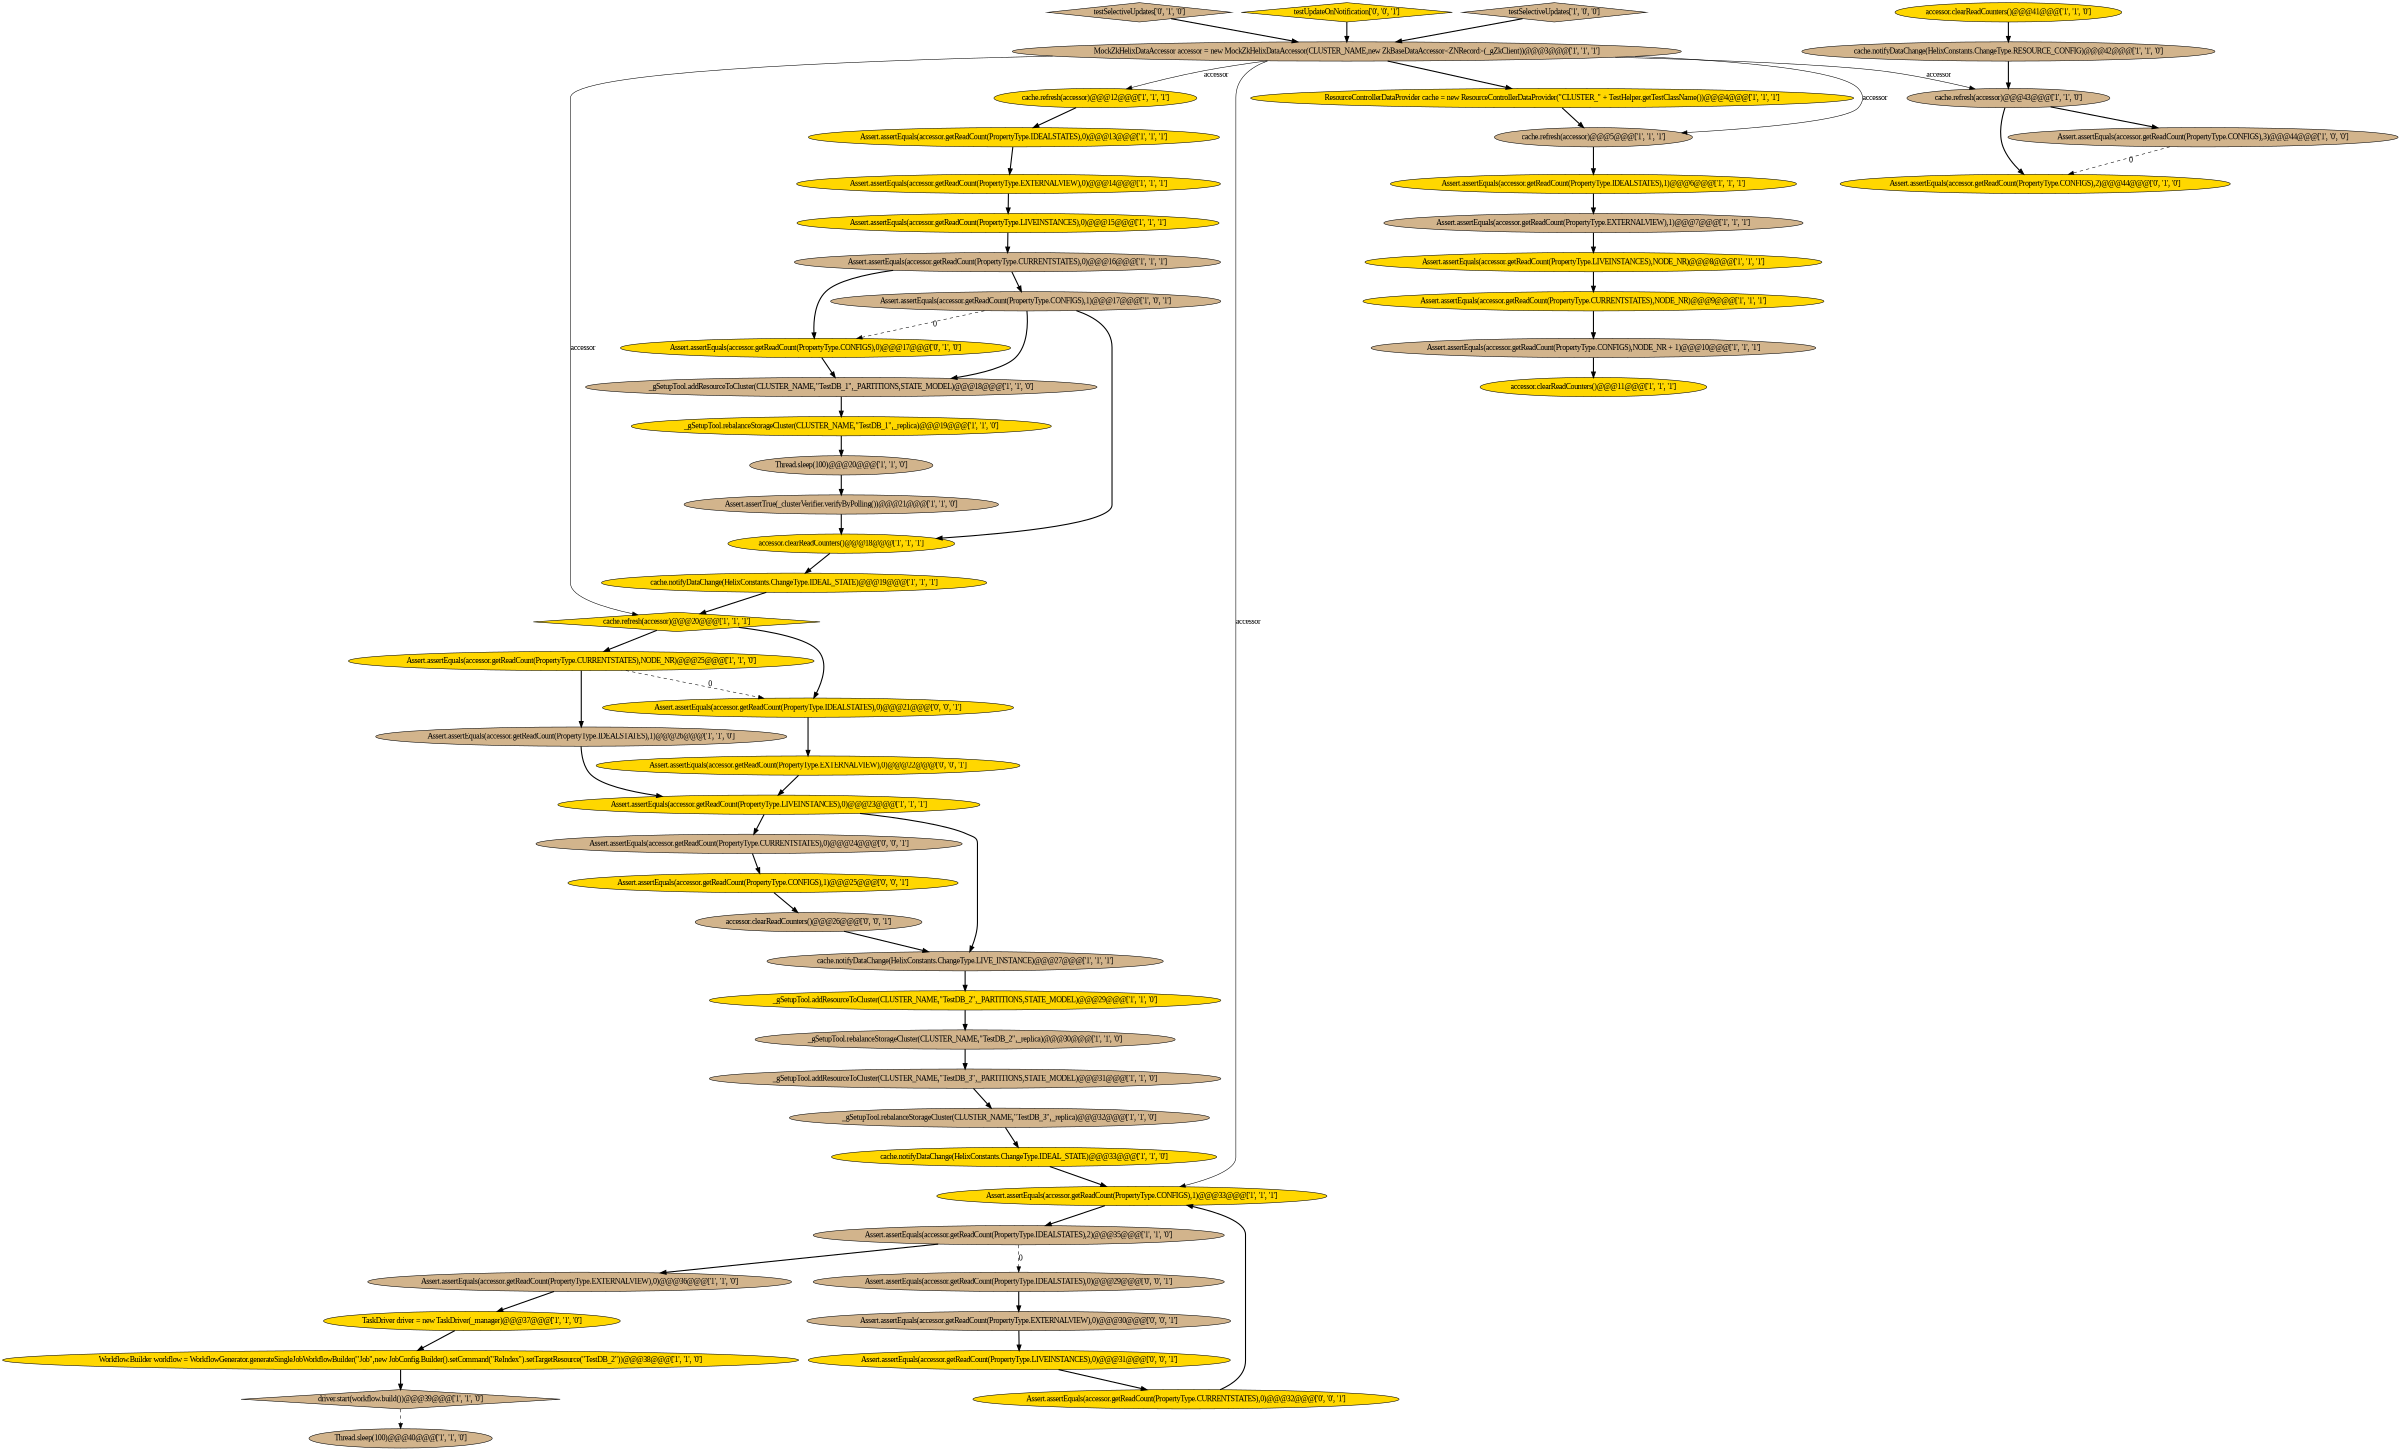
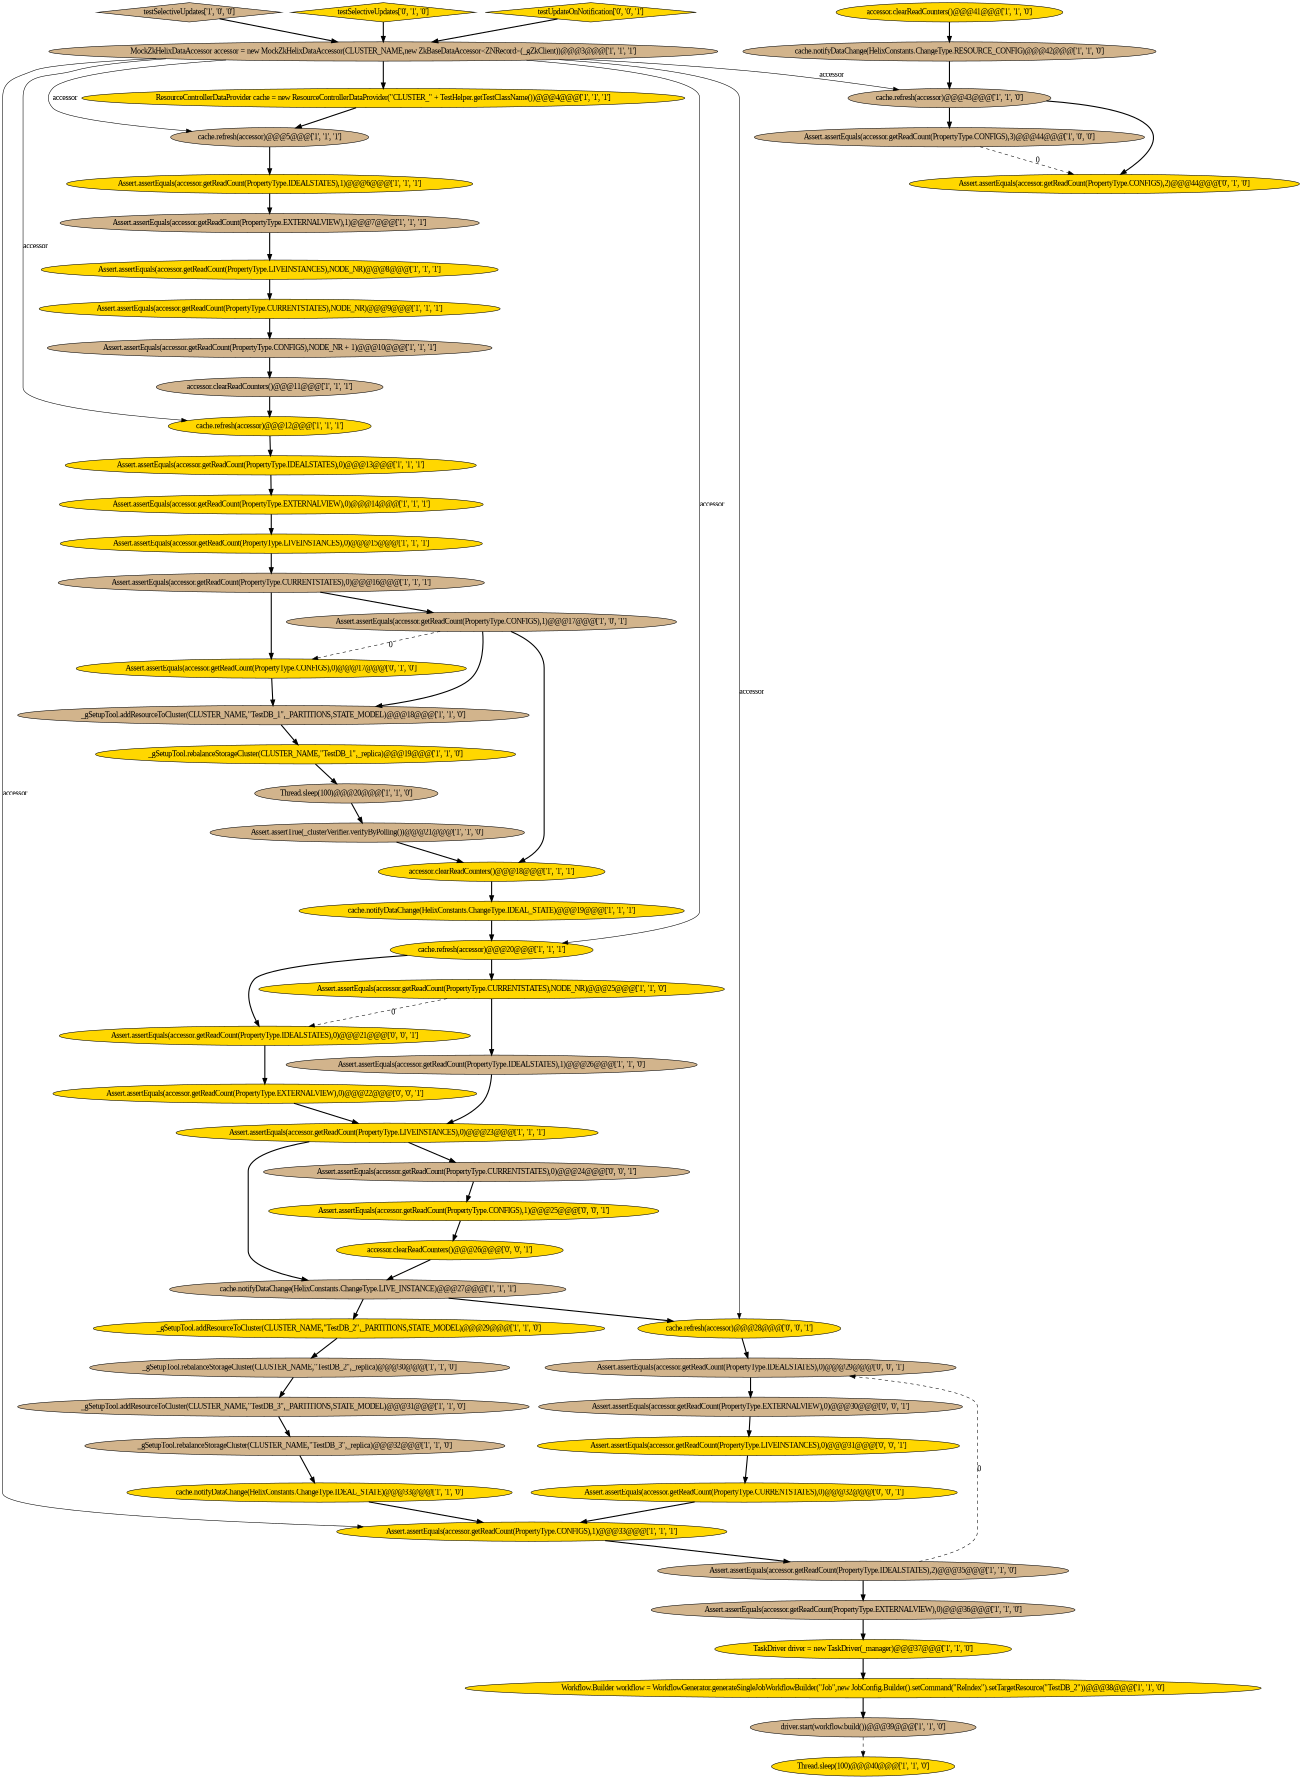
(1139, 12) -> (383, 12)
(1593, 387) -> (270, 387)
none -> (270, 404)
(677, 622) -> (492, 950)
(809, 922) -> (450, 1250)
none -> (739, 1328)
(401, 1399) -> (863, 1727)
(401, 1438) -> (863, 1766)
